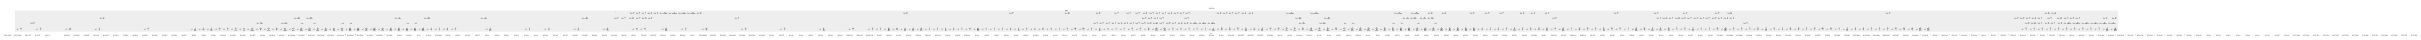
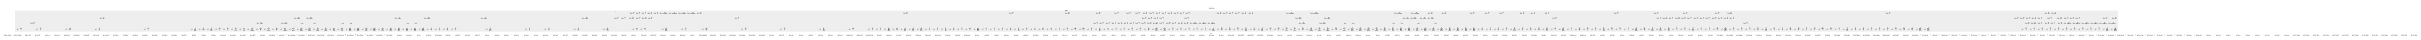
none -> (57, 35)
